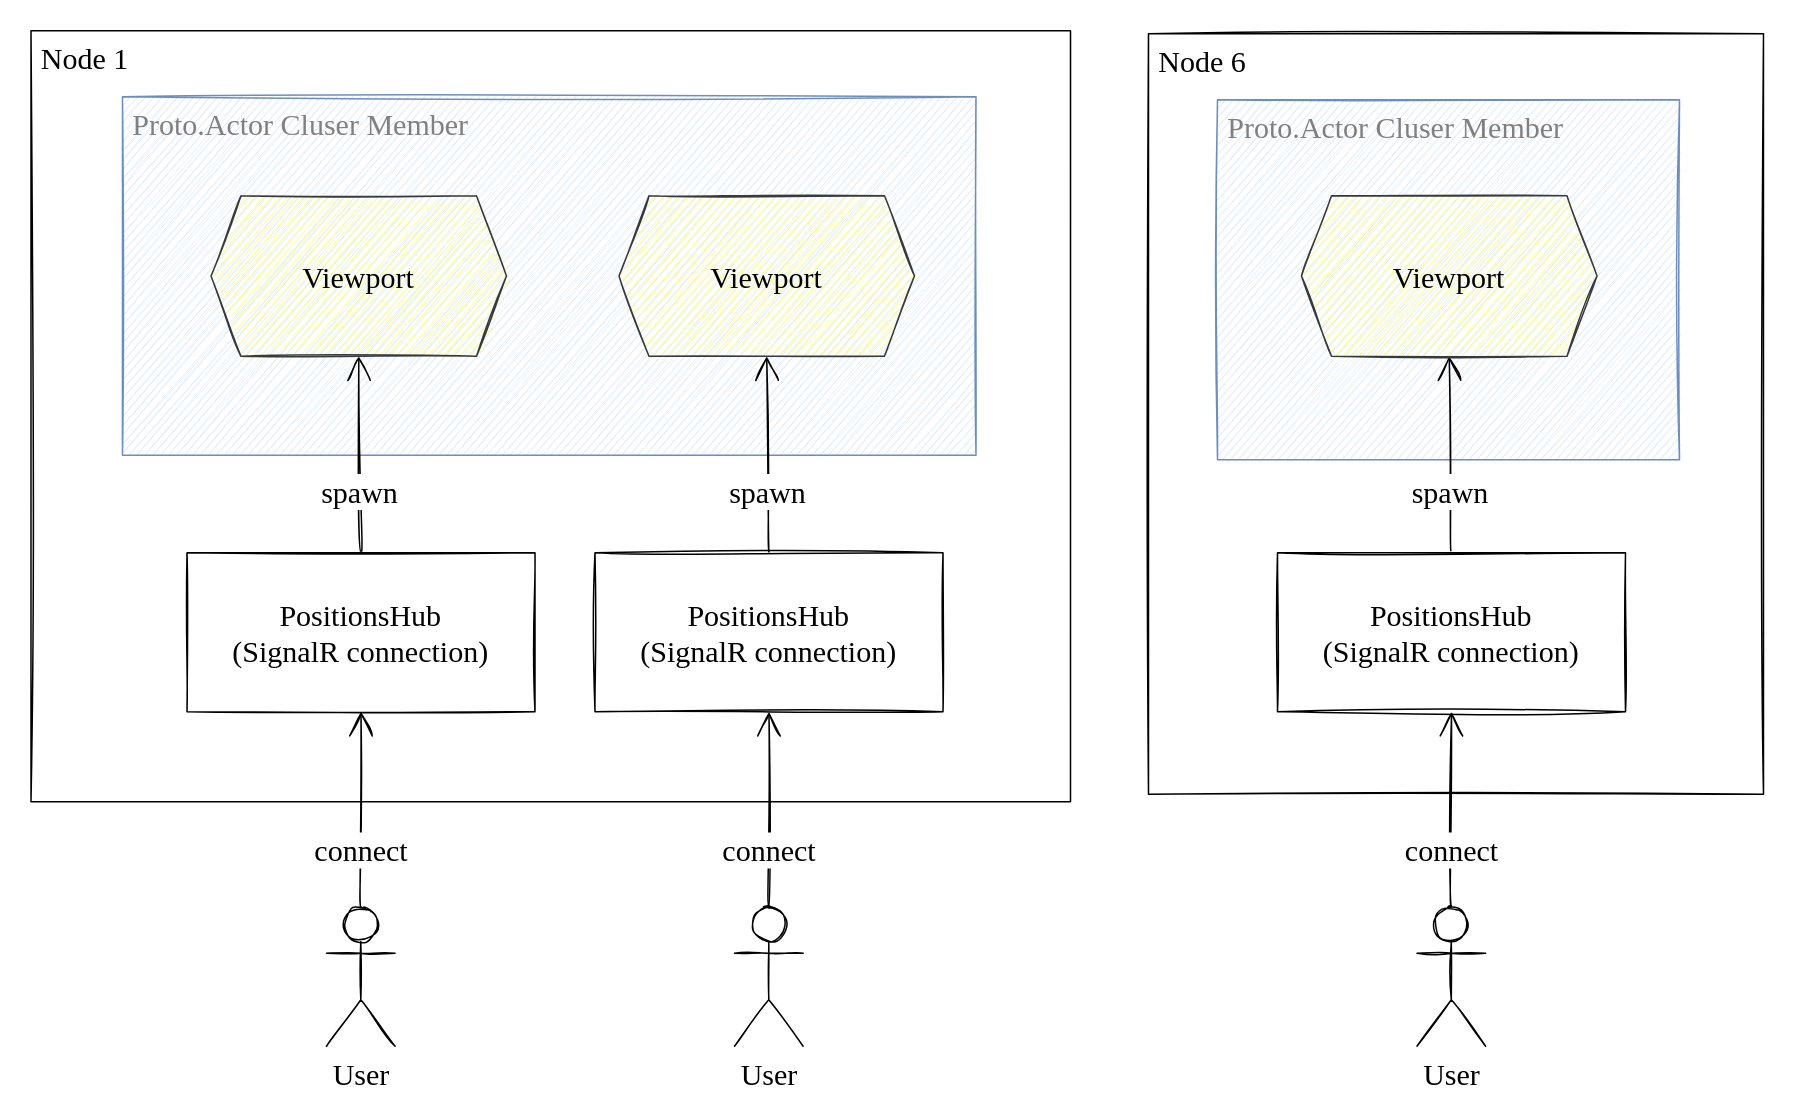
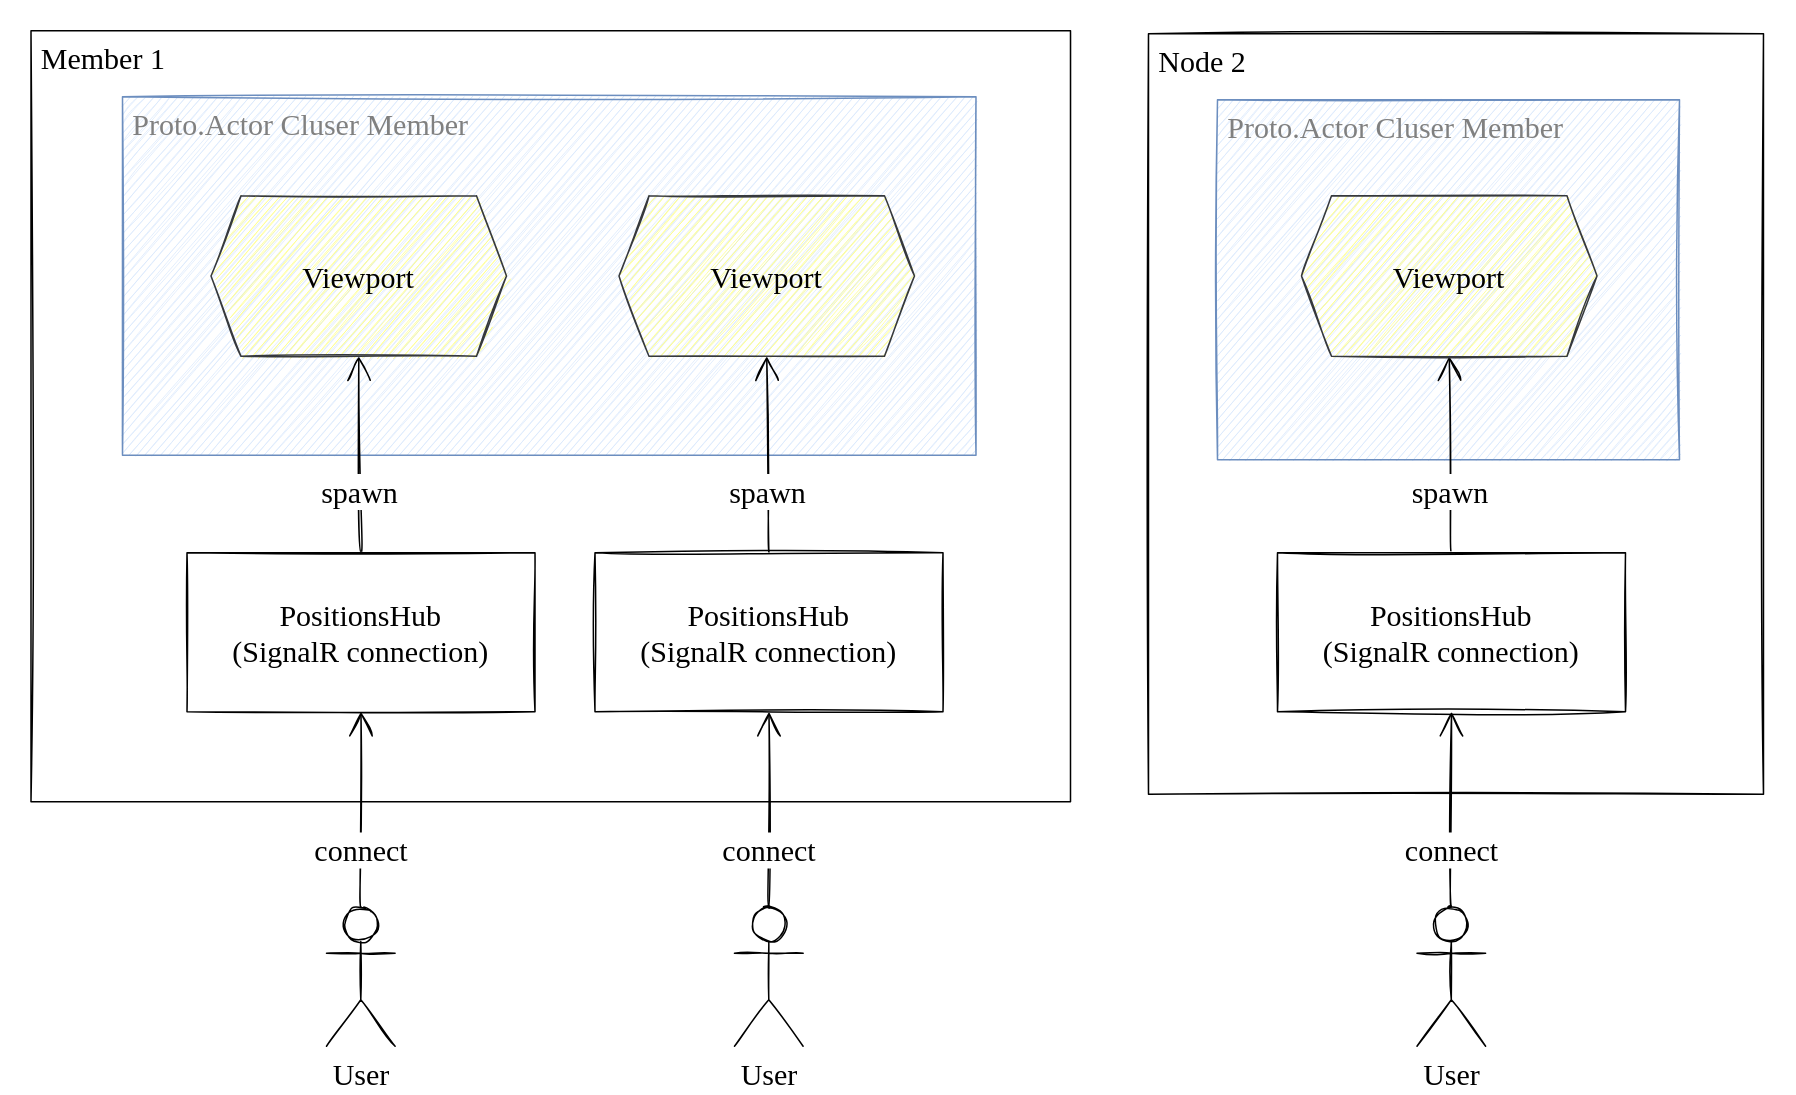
(88, 59) -> (105, 59)
(1205, 62) -> (1205, 62)
